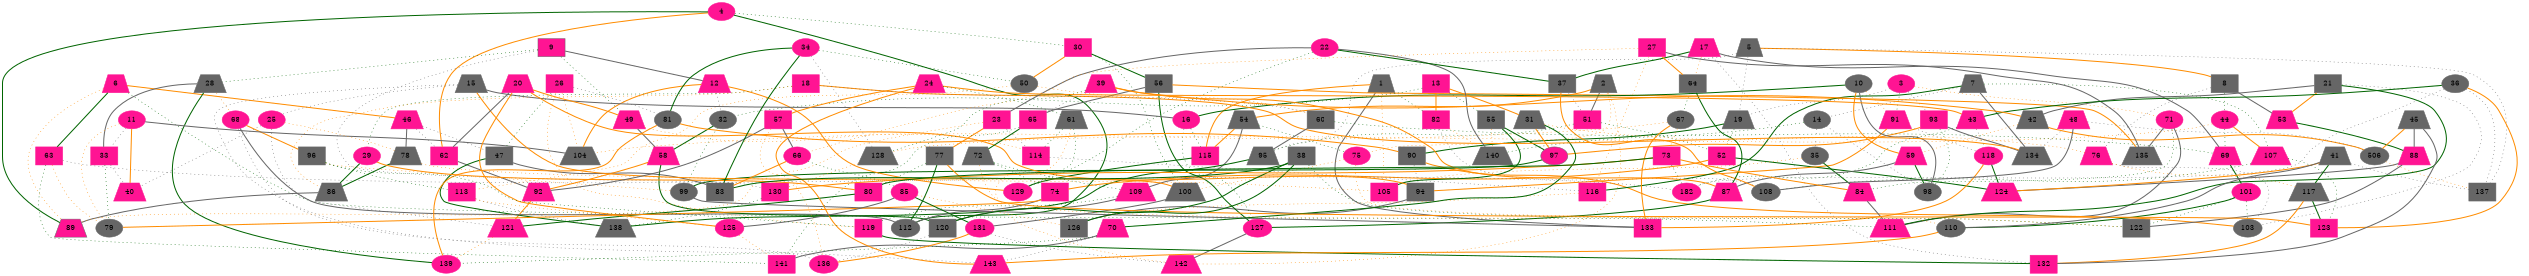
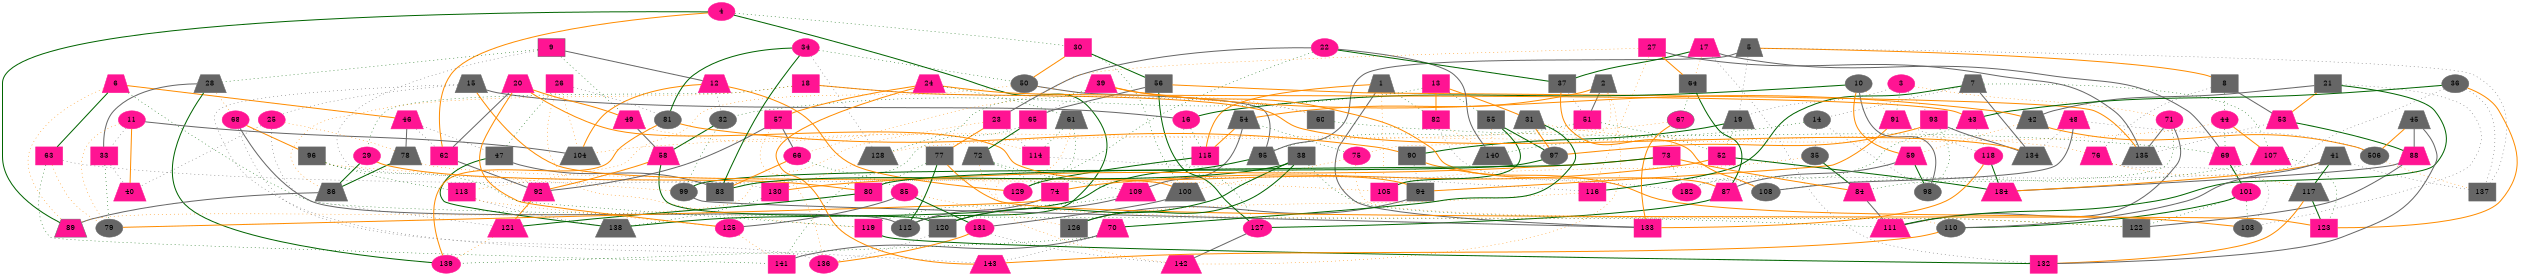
(1484, 61) -> (1484, 61)
(1681, 120) -> (1681, 120)
none -> (2201, 141)
(1285, 142) -> (1170, 97)
(1554, 156) -> (1554, 156)
(2002, 192) -> (2002, 192)
